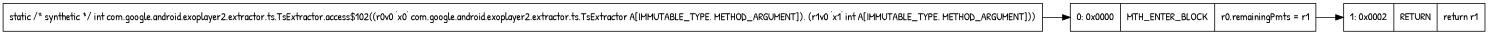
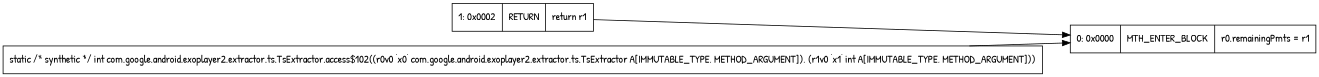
(1326, 17) -> (828, 27)
